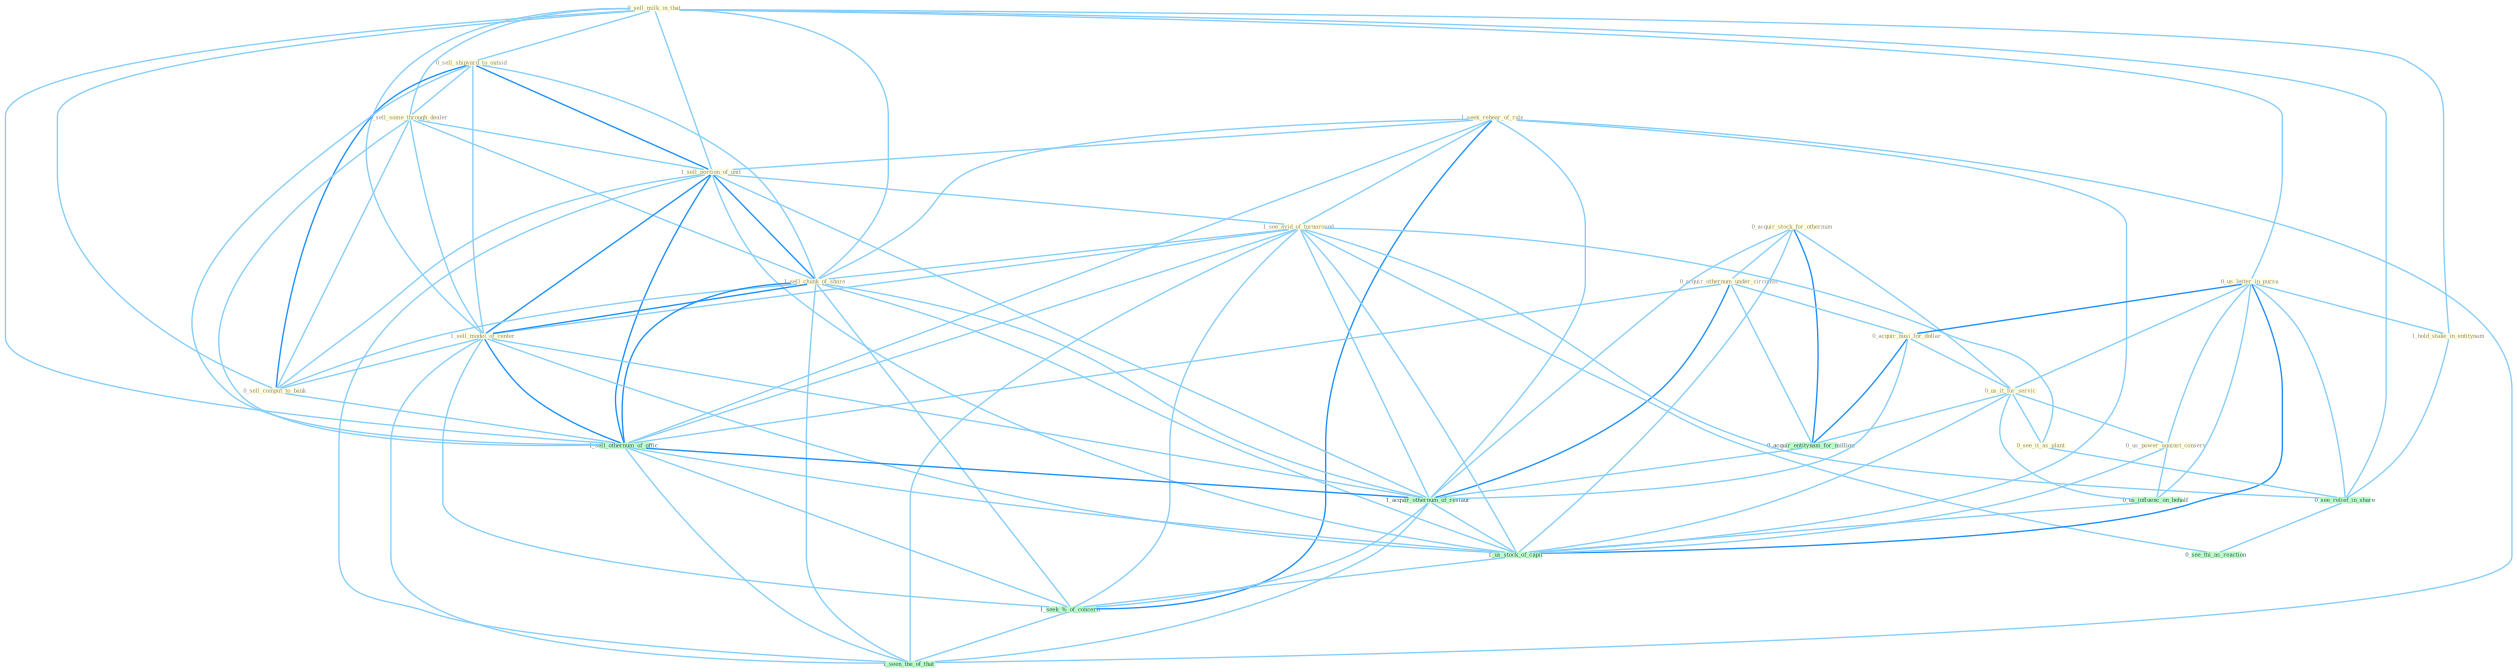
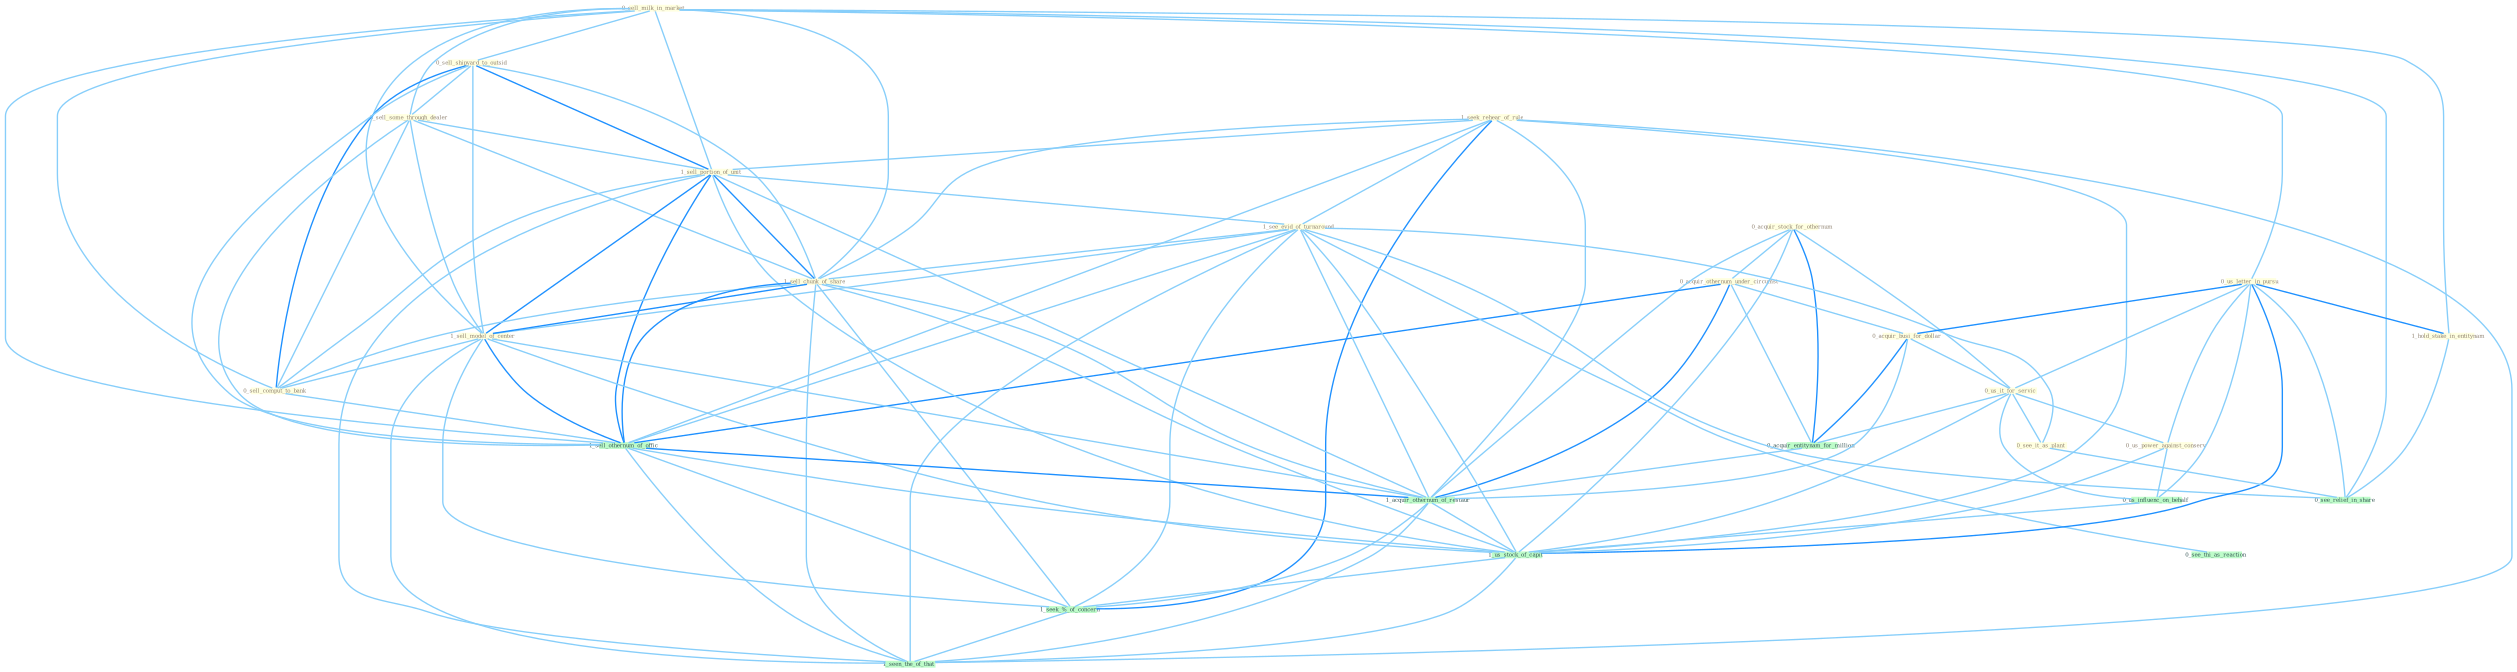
(655, 8) -> (655, 8)
(2350, 309) -> (2350, 309)
(1178, 364) -> (1178, 364)
(2281, 528) -> none
none -> (1237, 647)
